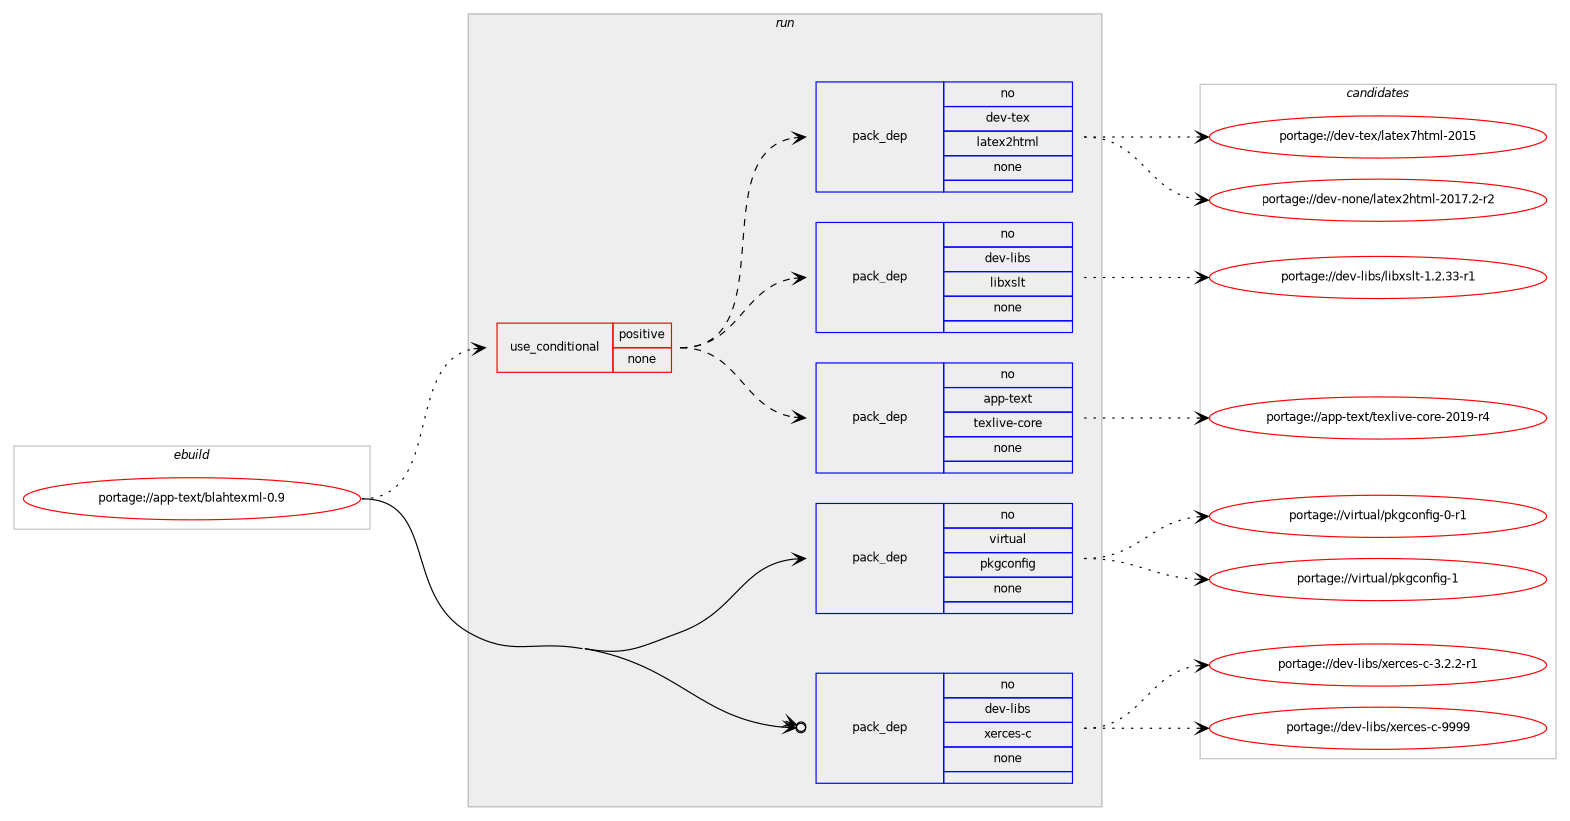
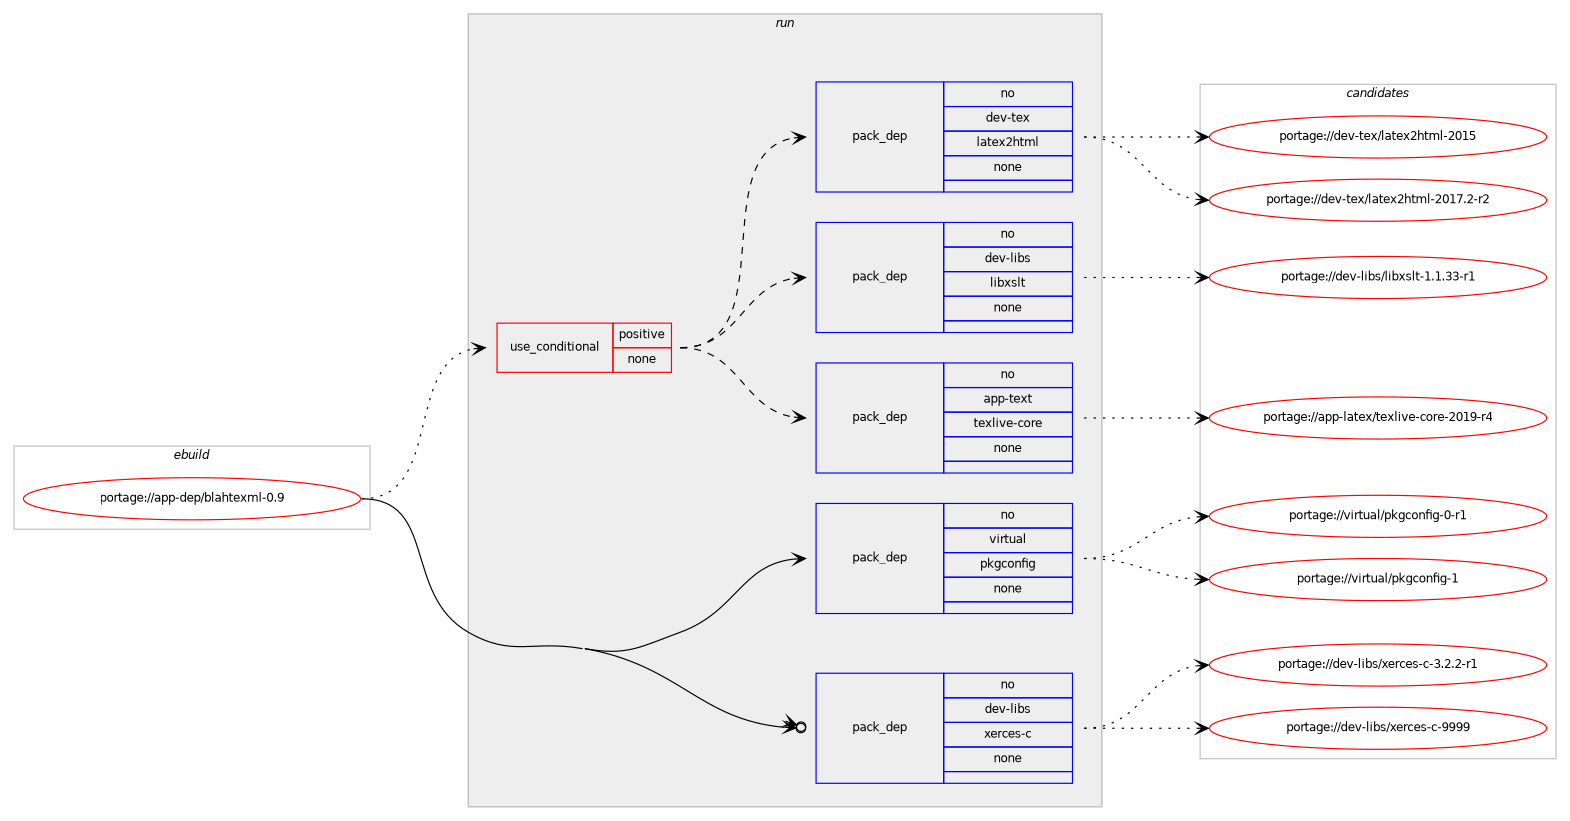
(1378, 137) -> (1378, 137)
(1378, 200) -> (1378, 200)
(1378, 277) -> (1378, 277)
(1378, 418) -> (1378, 418)
(192, 499) -> (192, 499)
